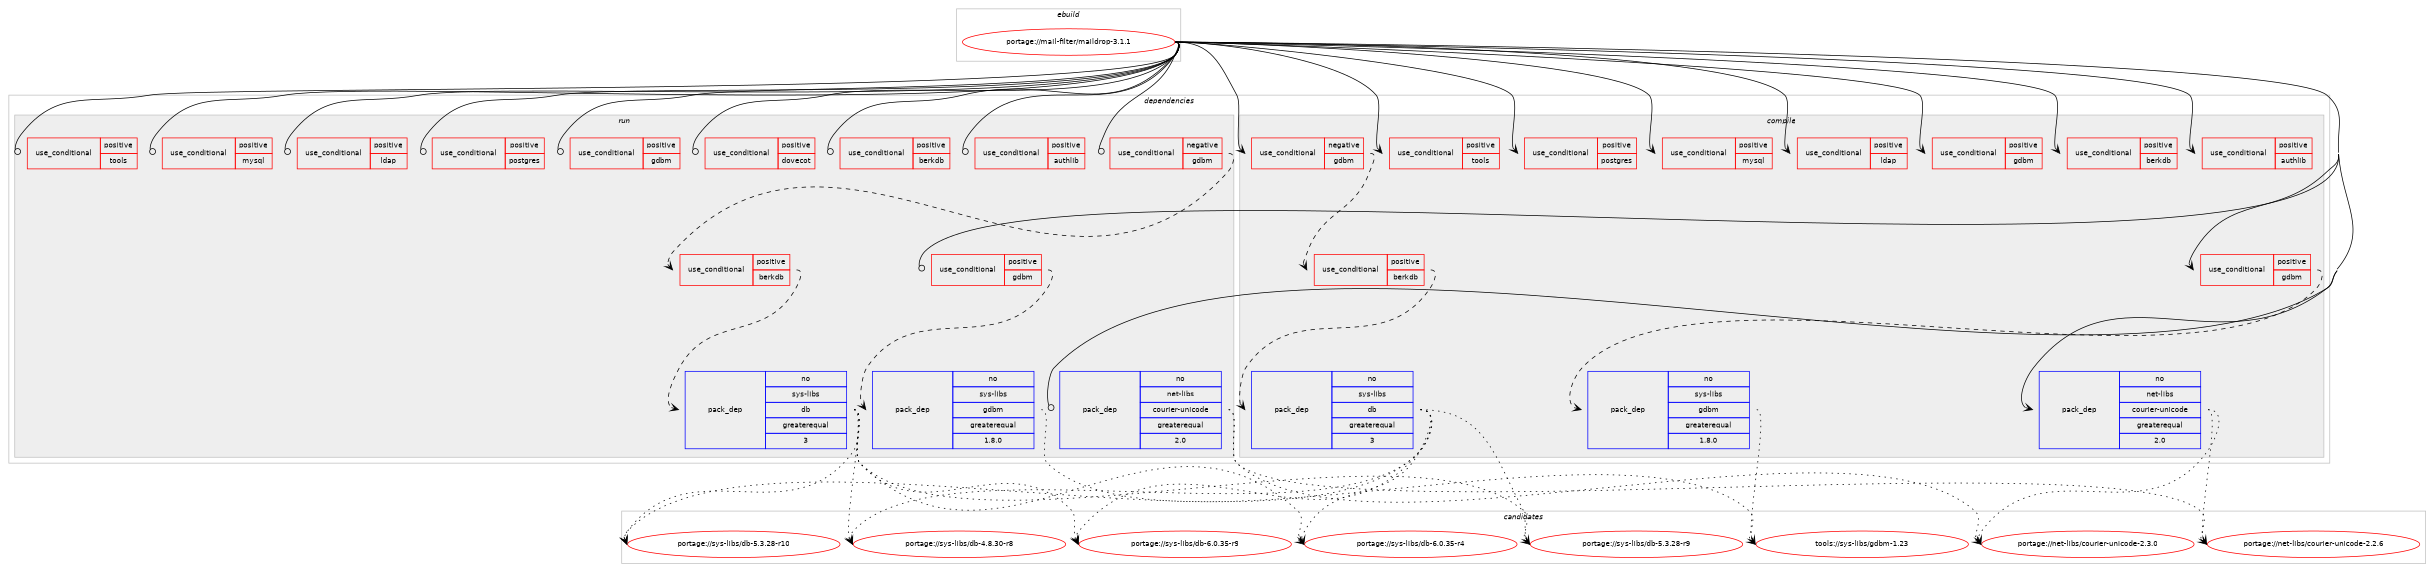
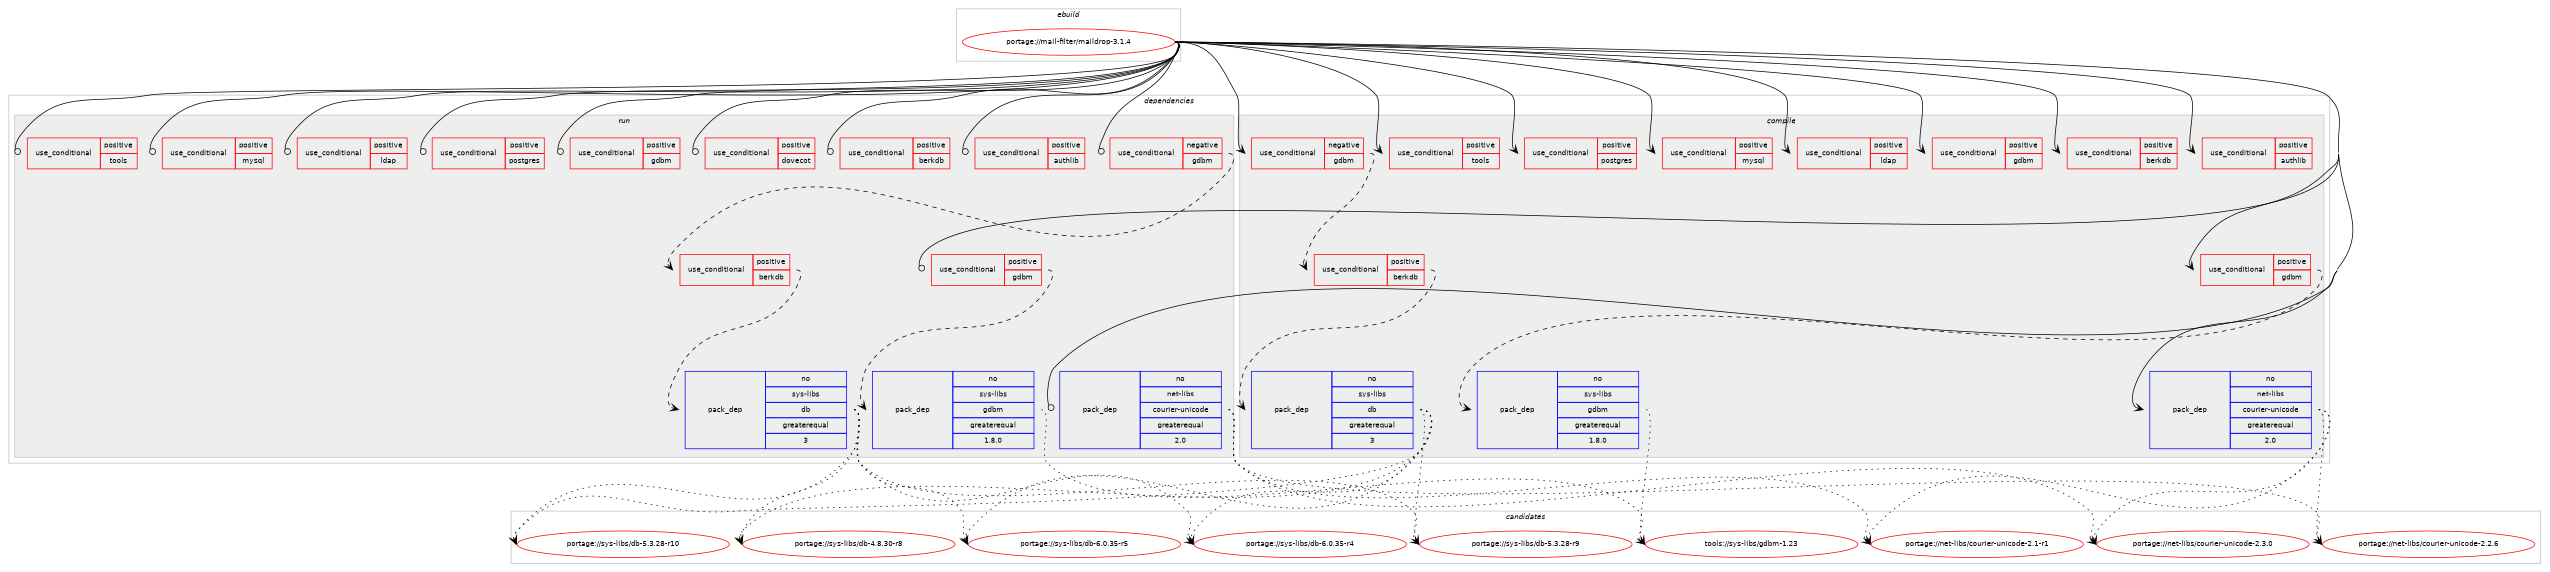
(1069, 42) -> (1069, 42)
(1185, 544) -> (1075, 544)
none -> (1977, 544)
